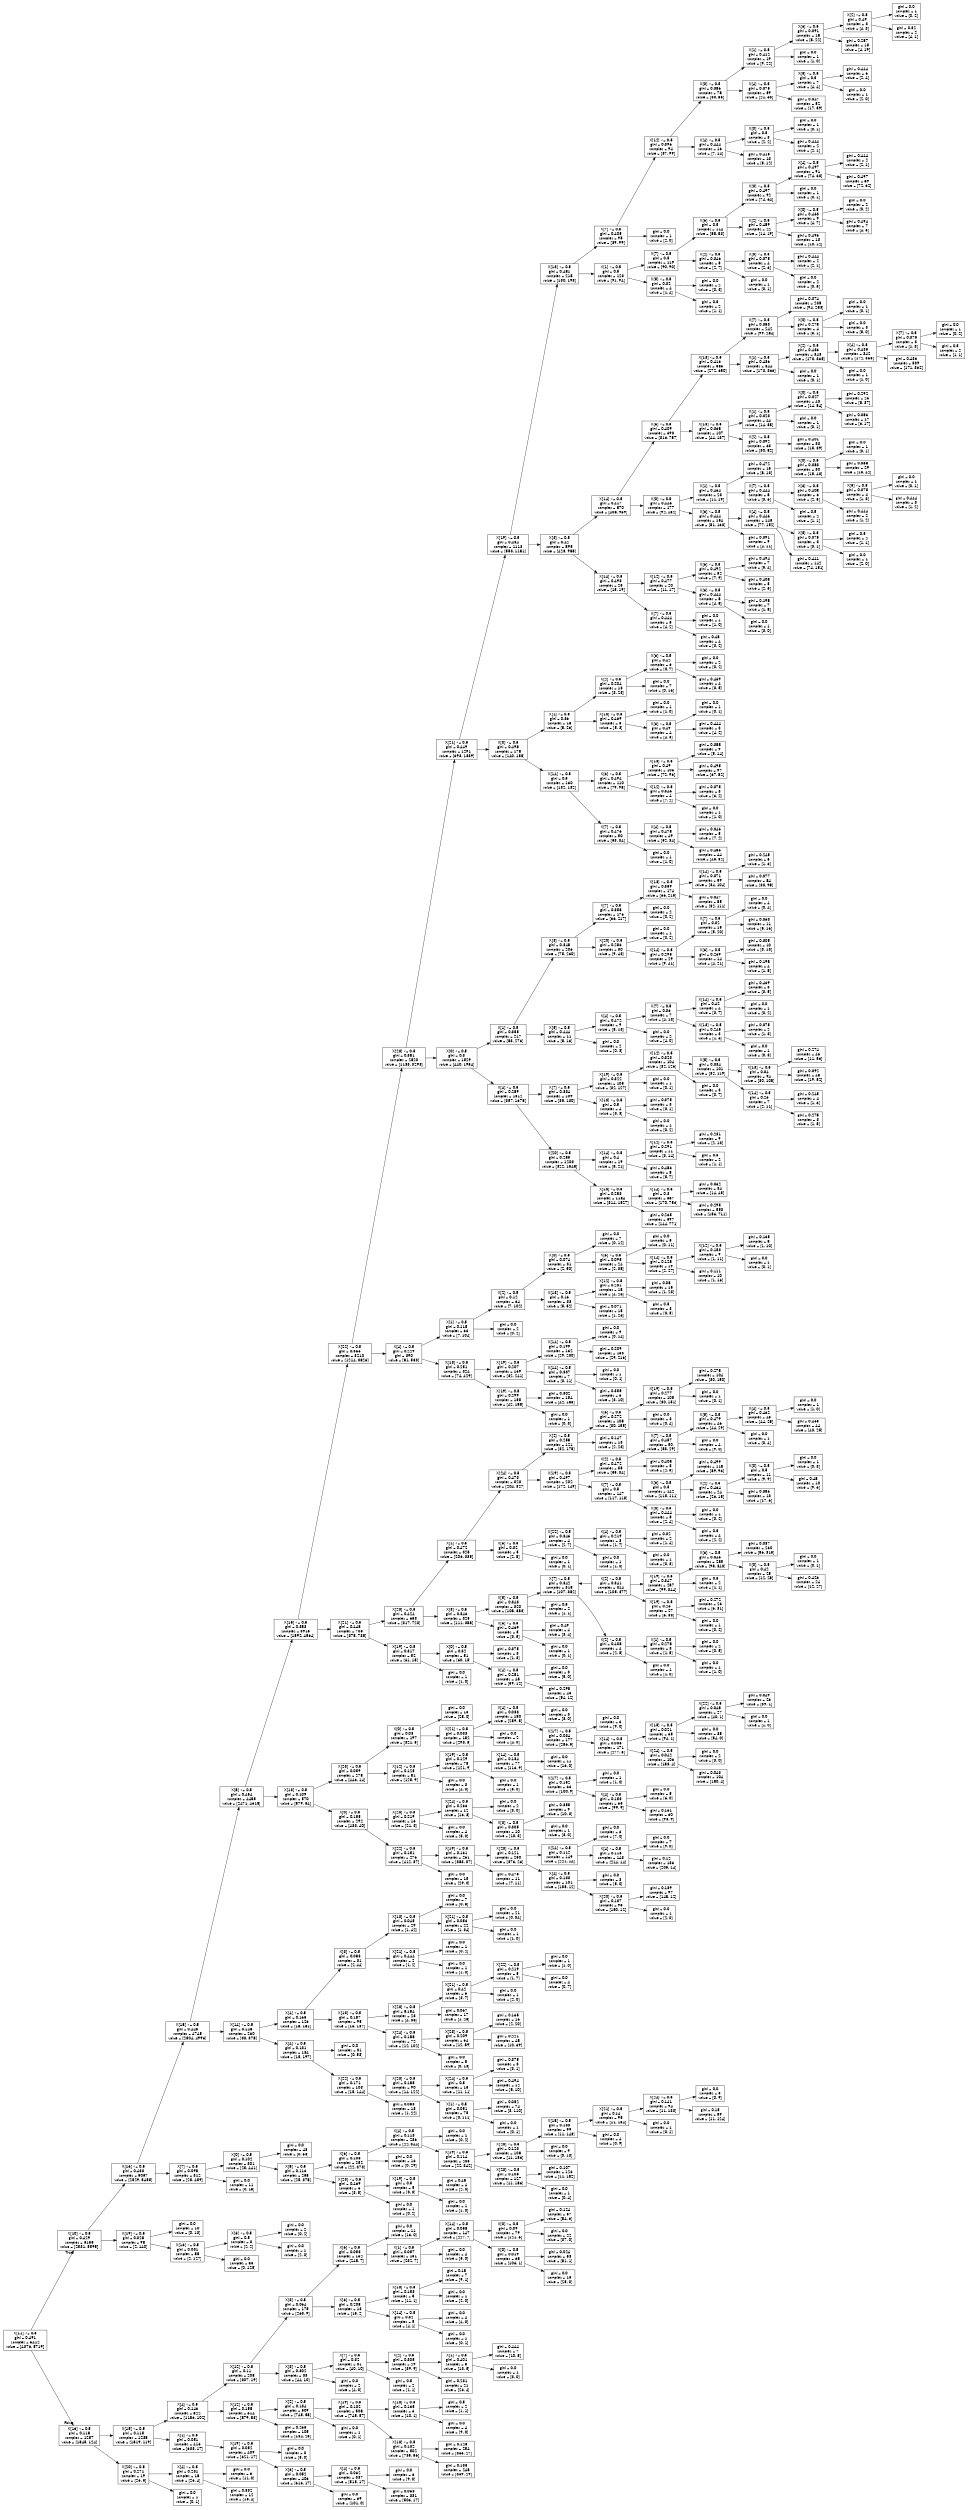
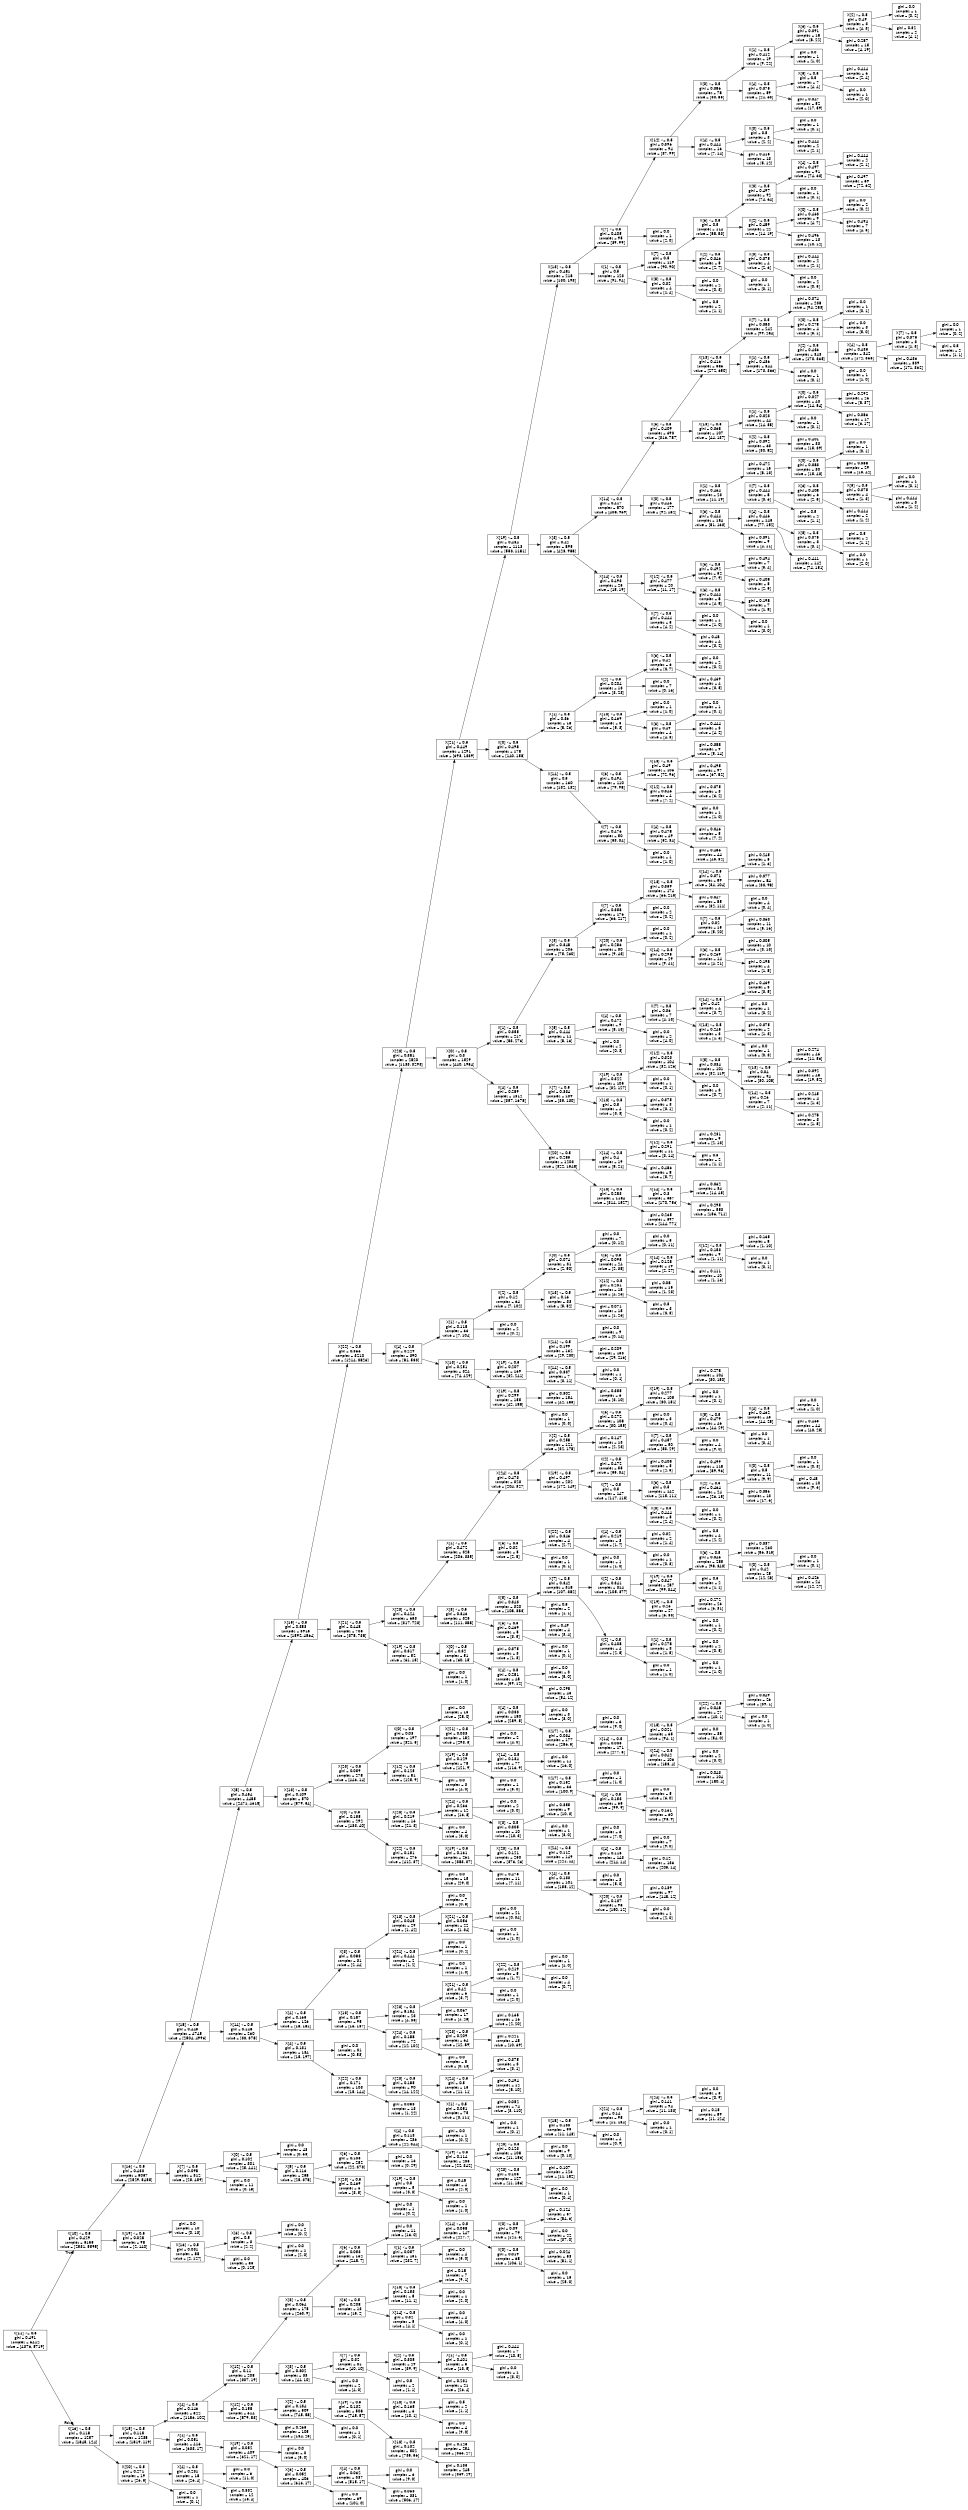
(734, 493) -> none
(404, 1354) -> (404, 1354)
(587, 1584) -> (584, 1588)
